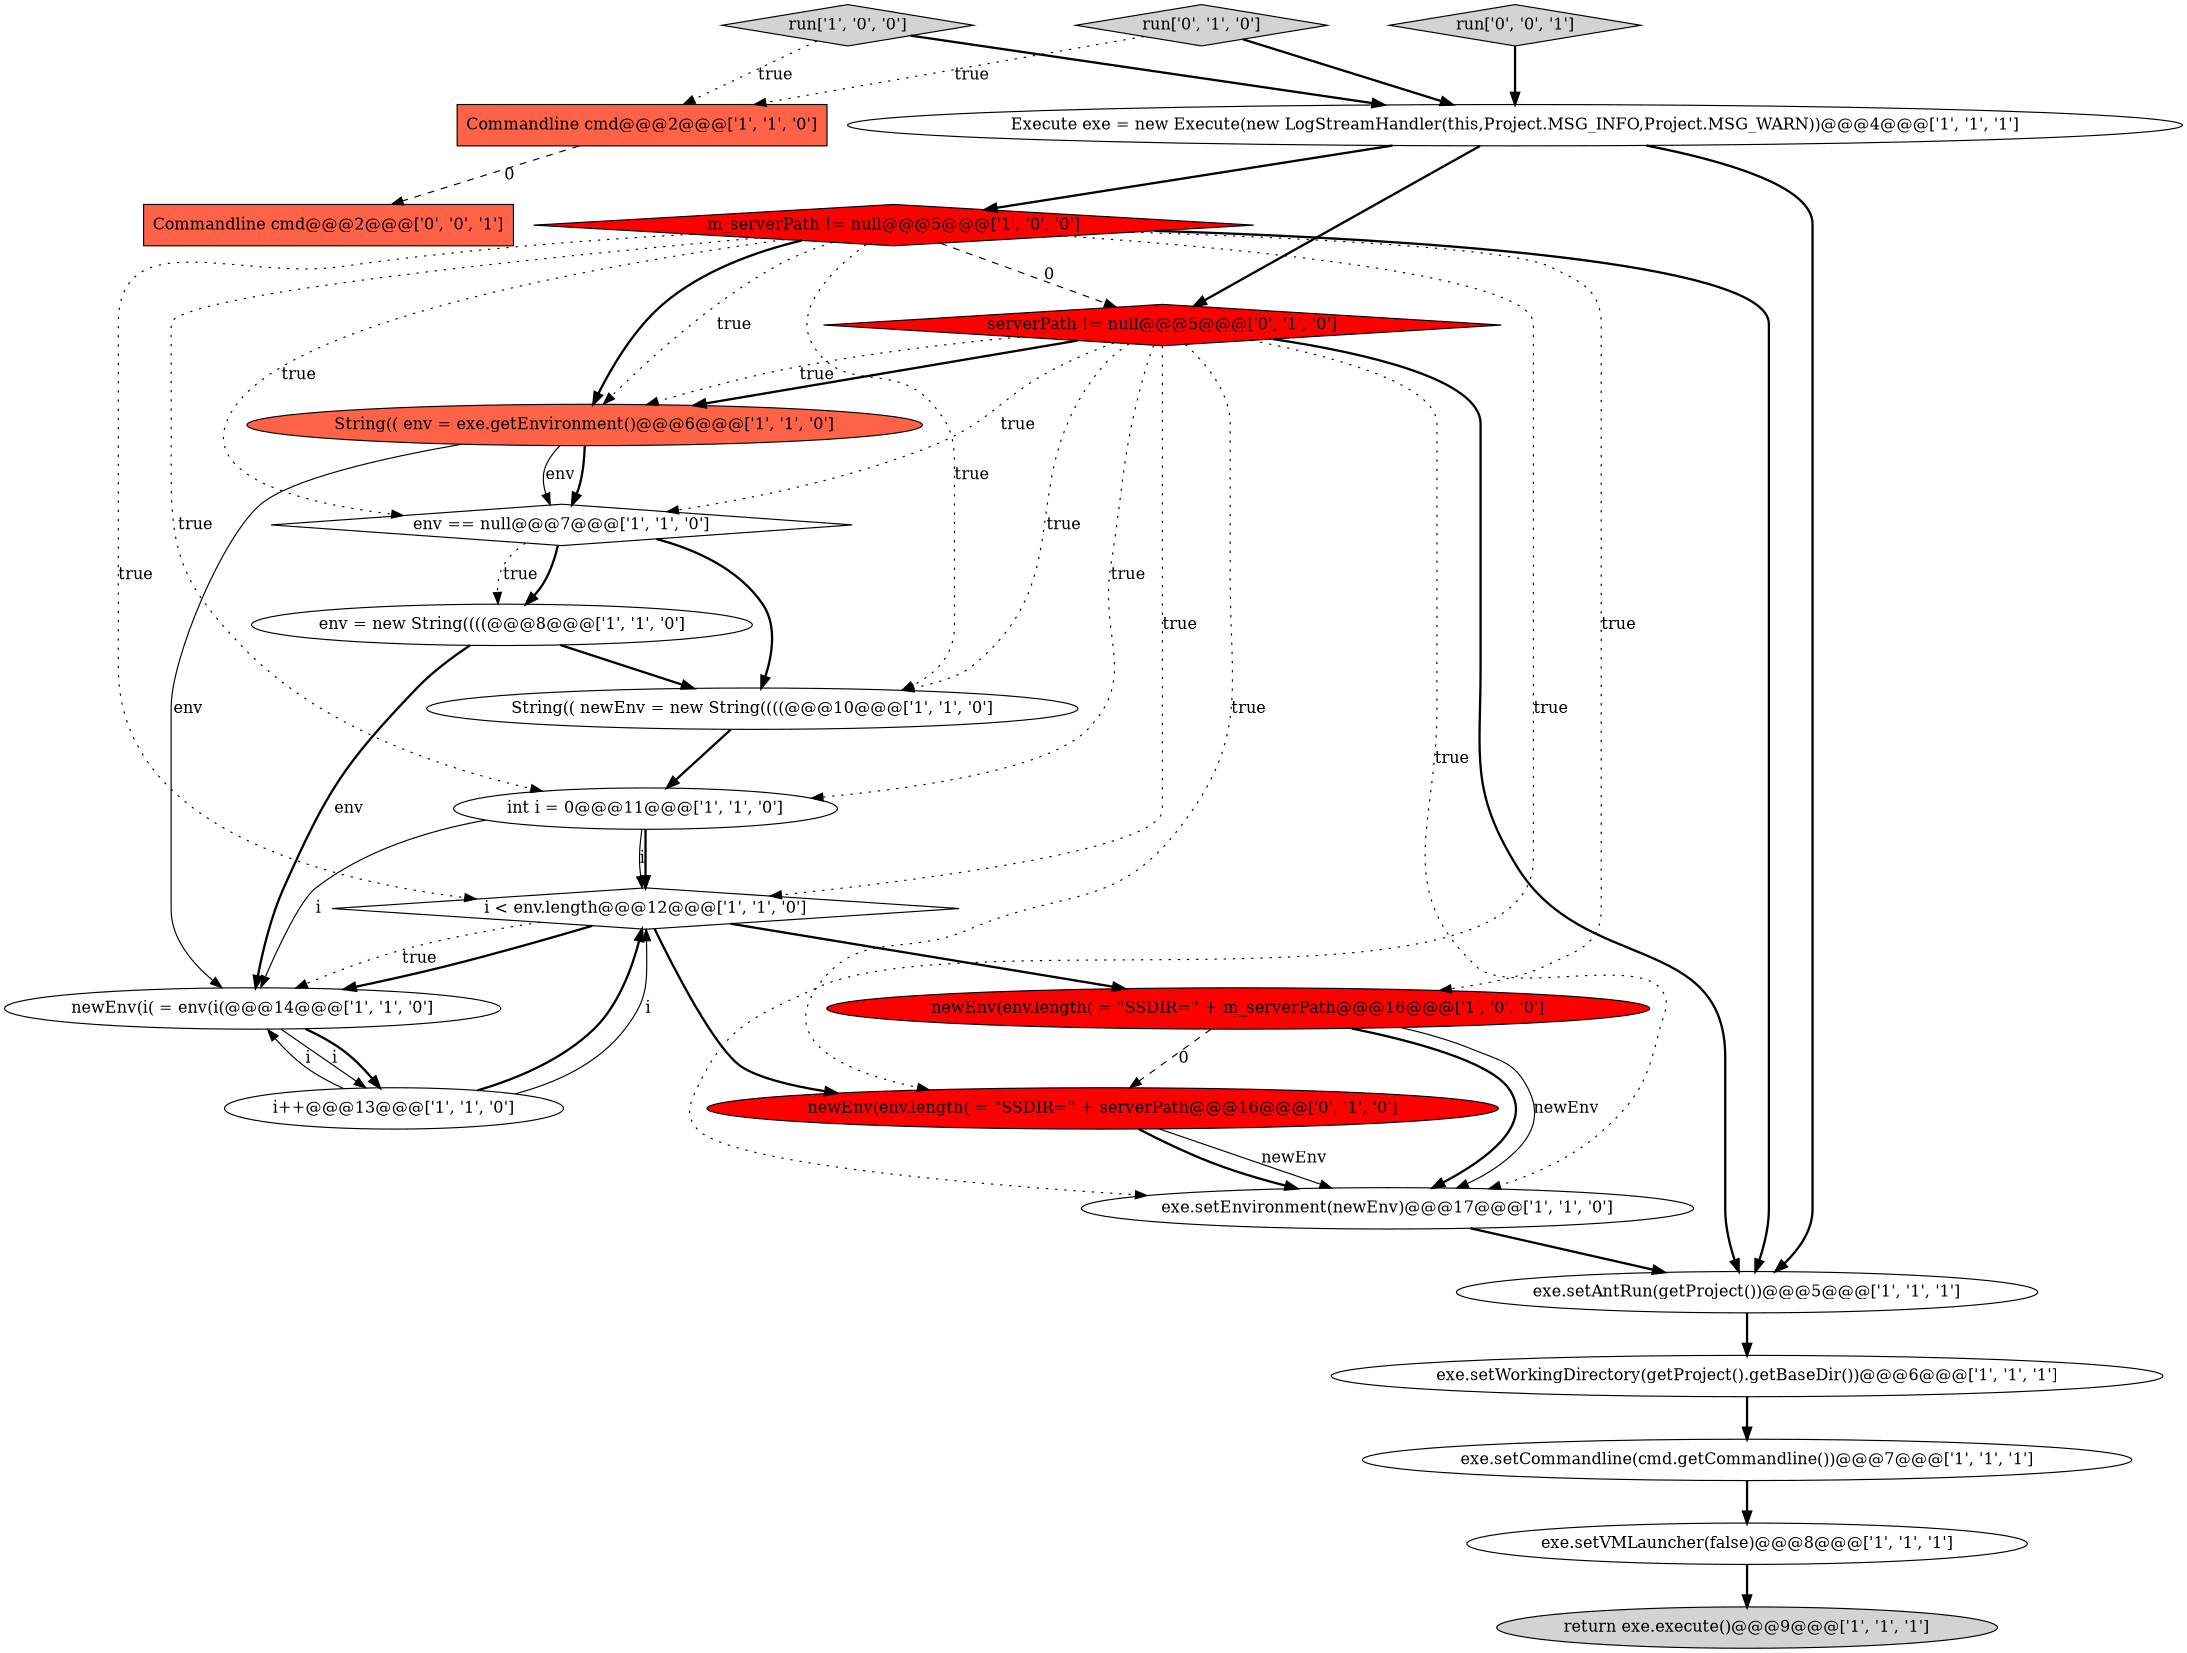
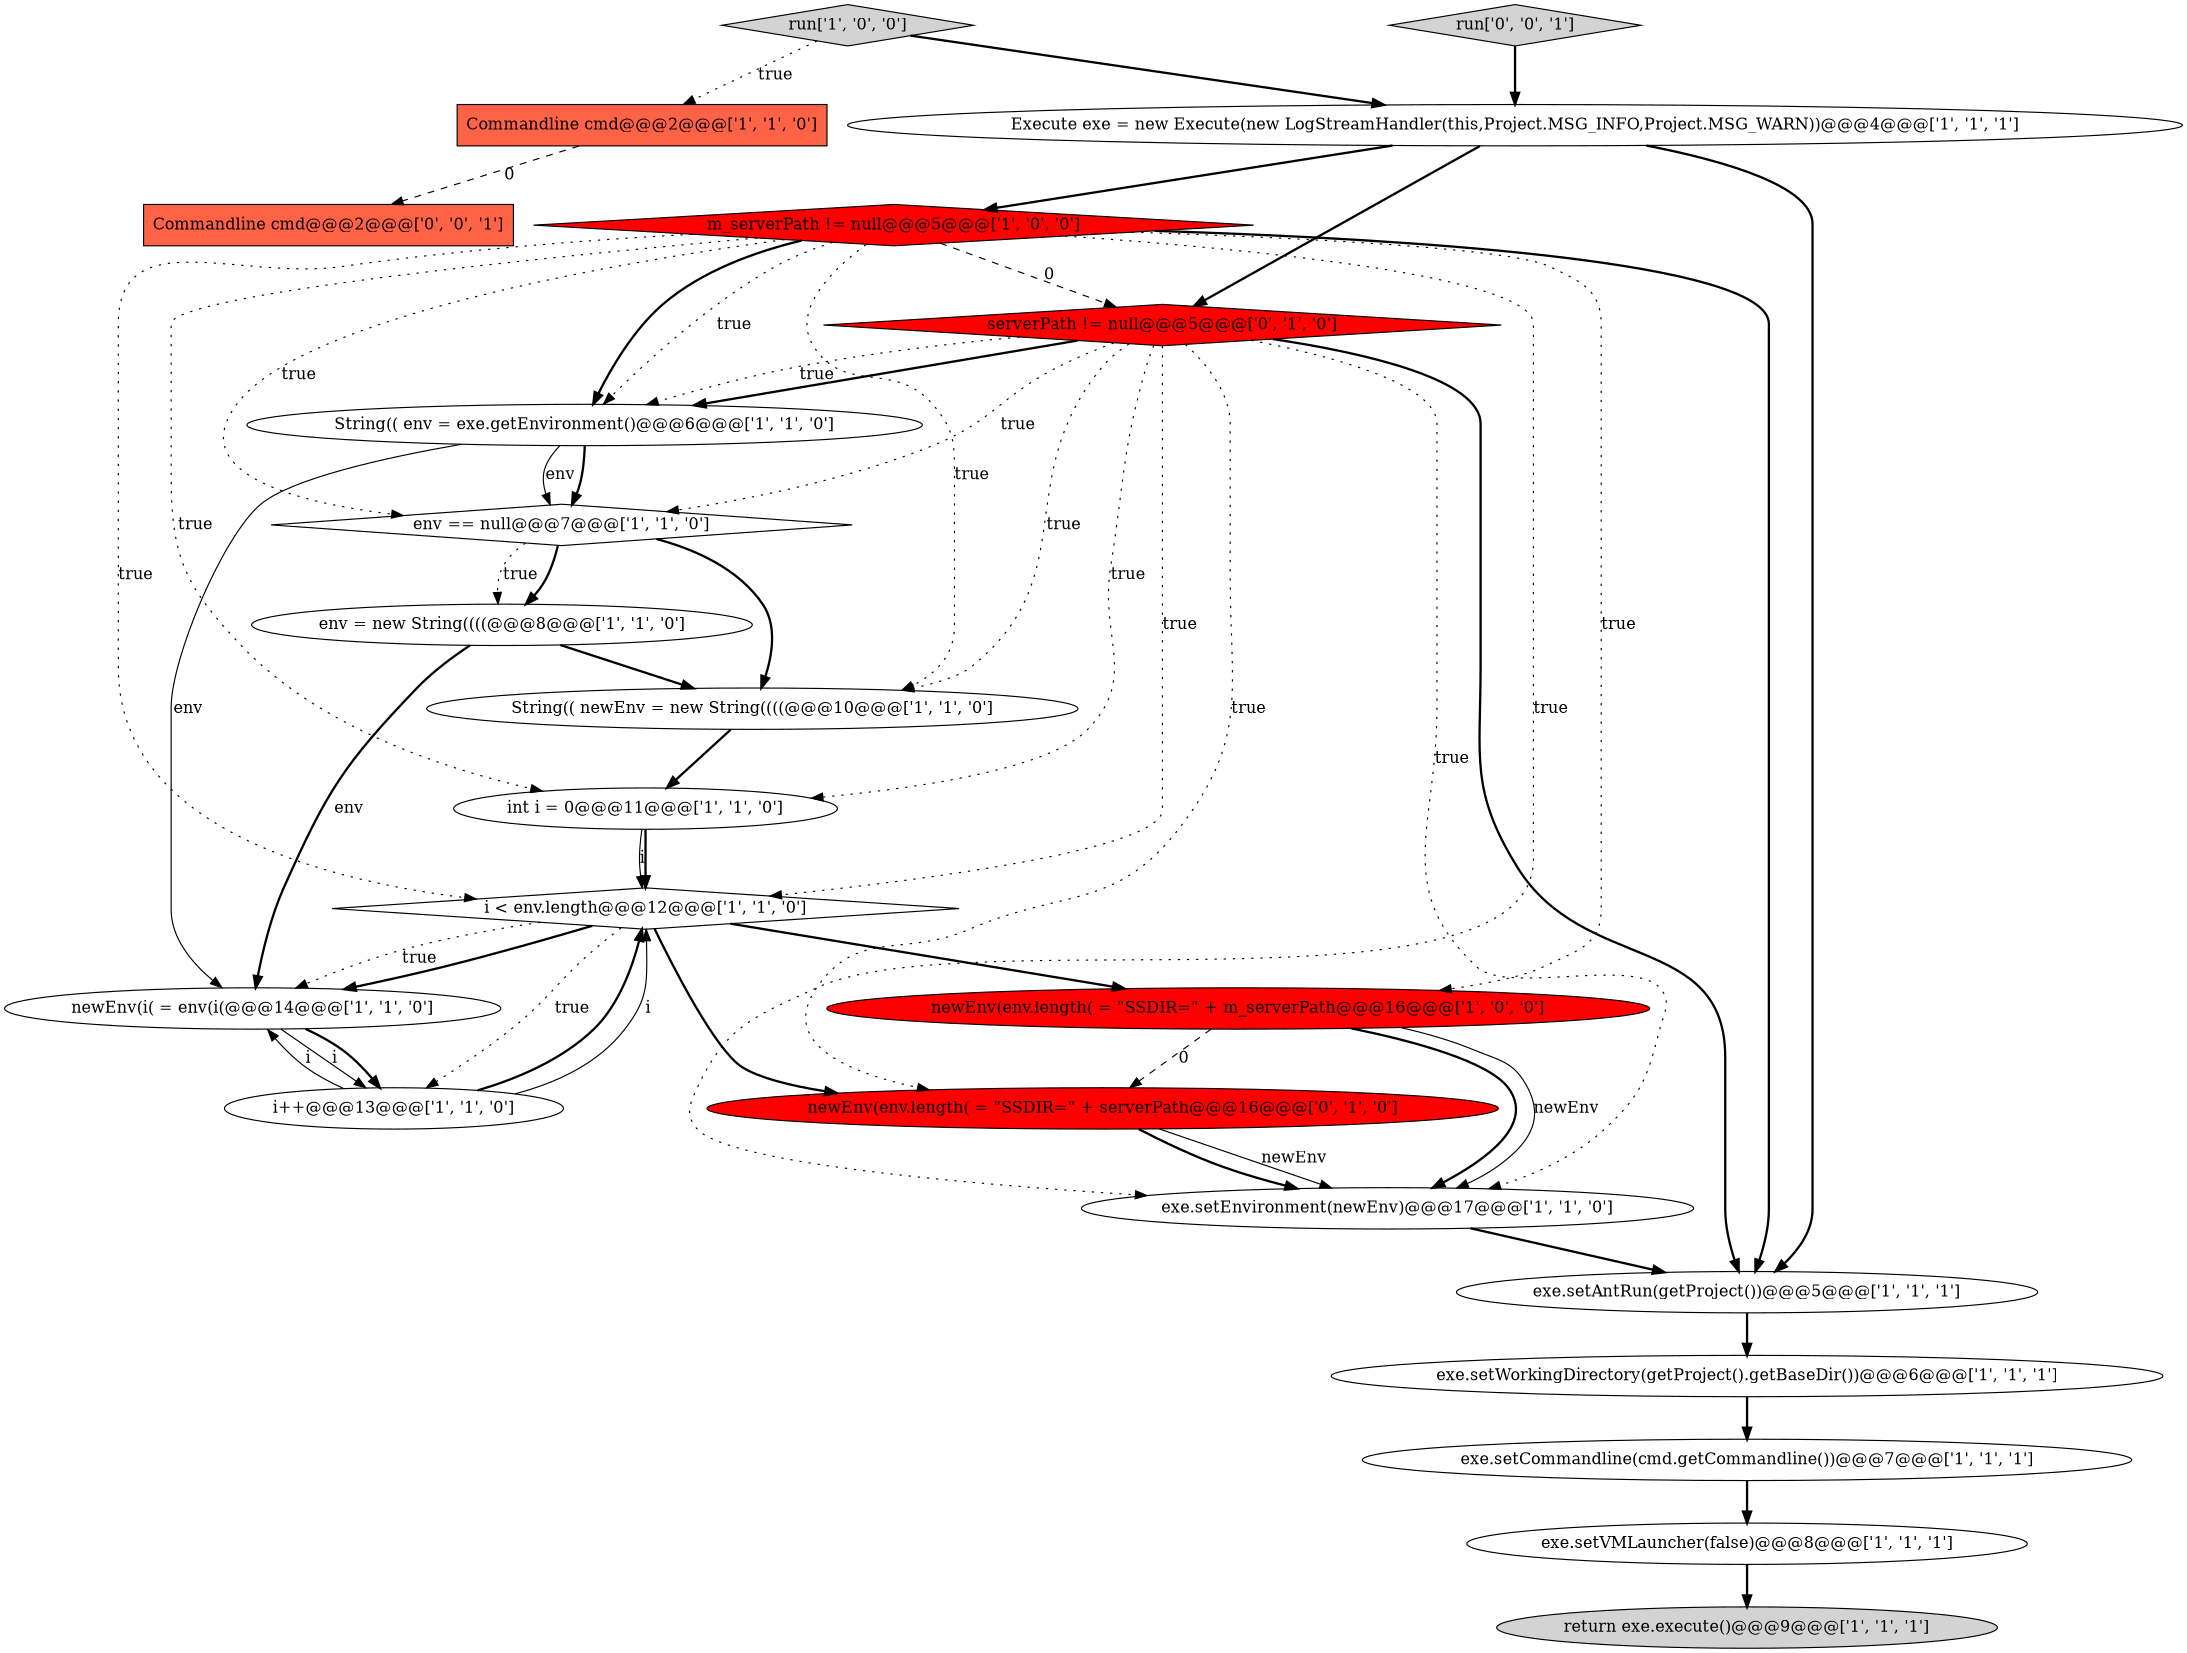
(1201, 25) -> none
(585, 425) -> (585, 425)
(350, 866) -> none
none -> (533, 1010)
